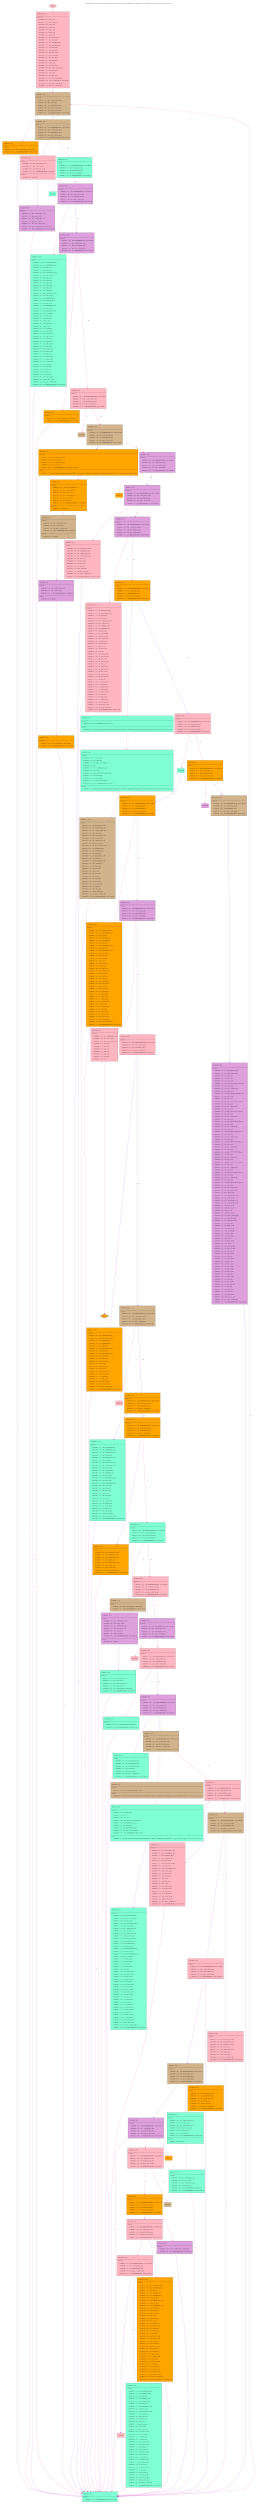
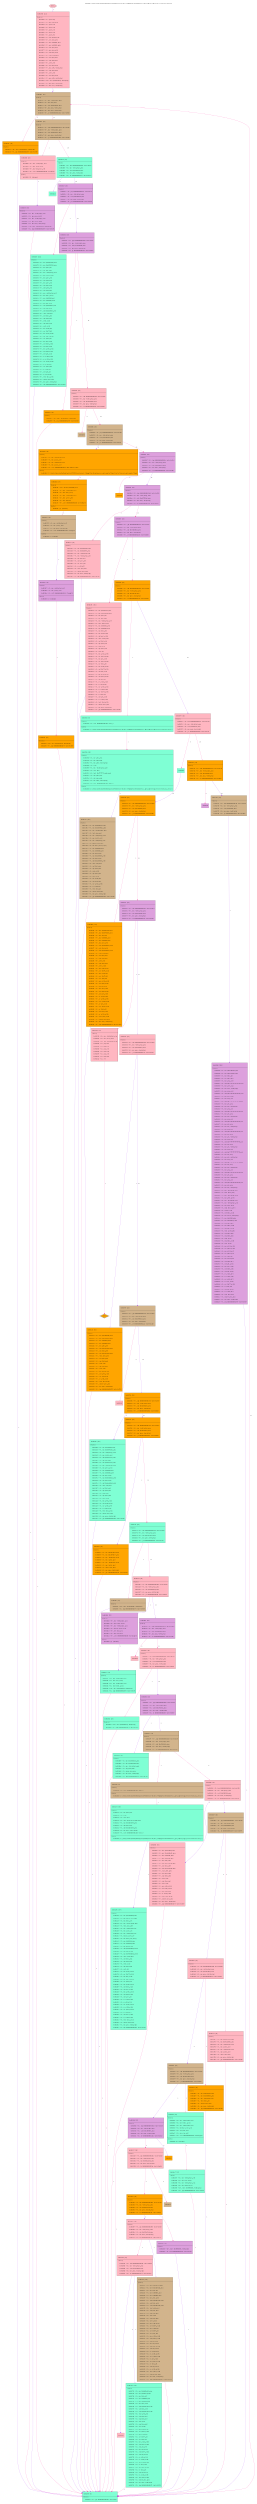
(155, 2329) -> (155, 2329)
